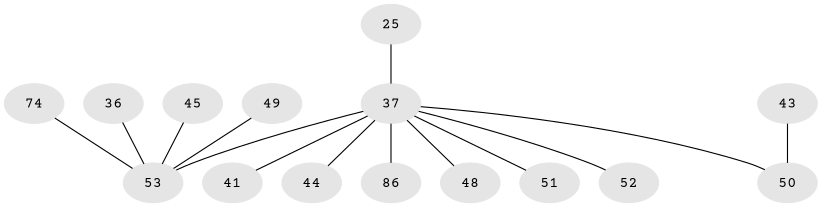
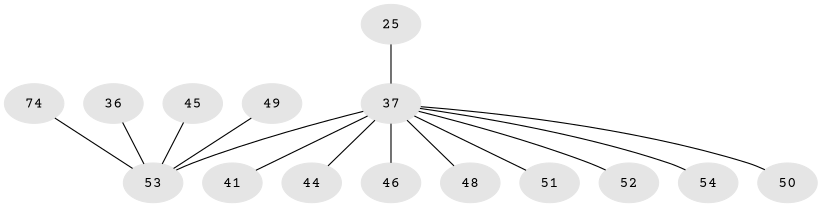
(787, 104) -> none
(391, 183) -> (391, 183)
none -> (708, 183)
